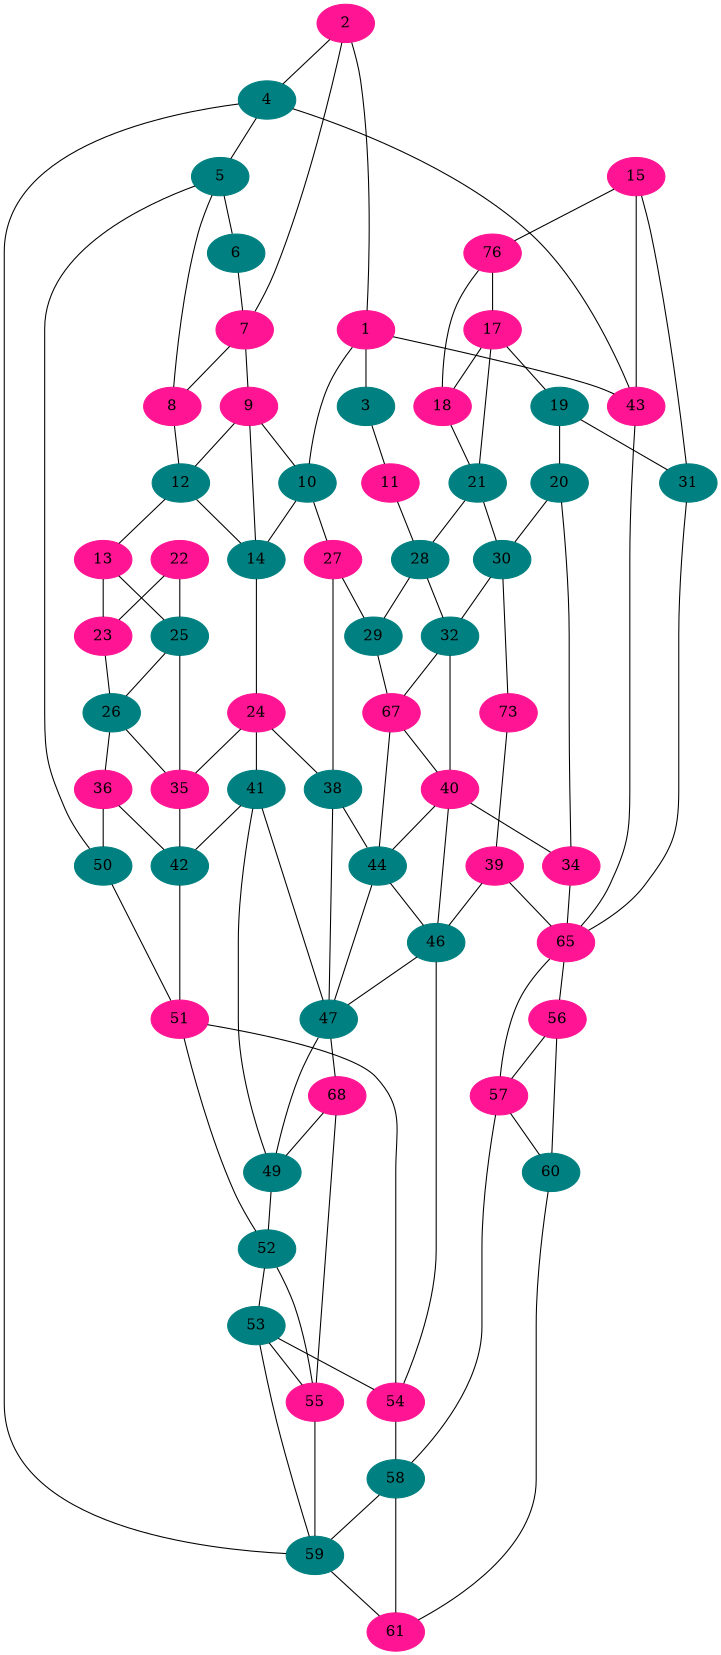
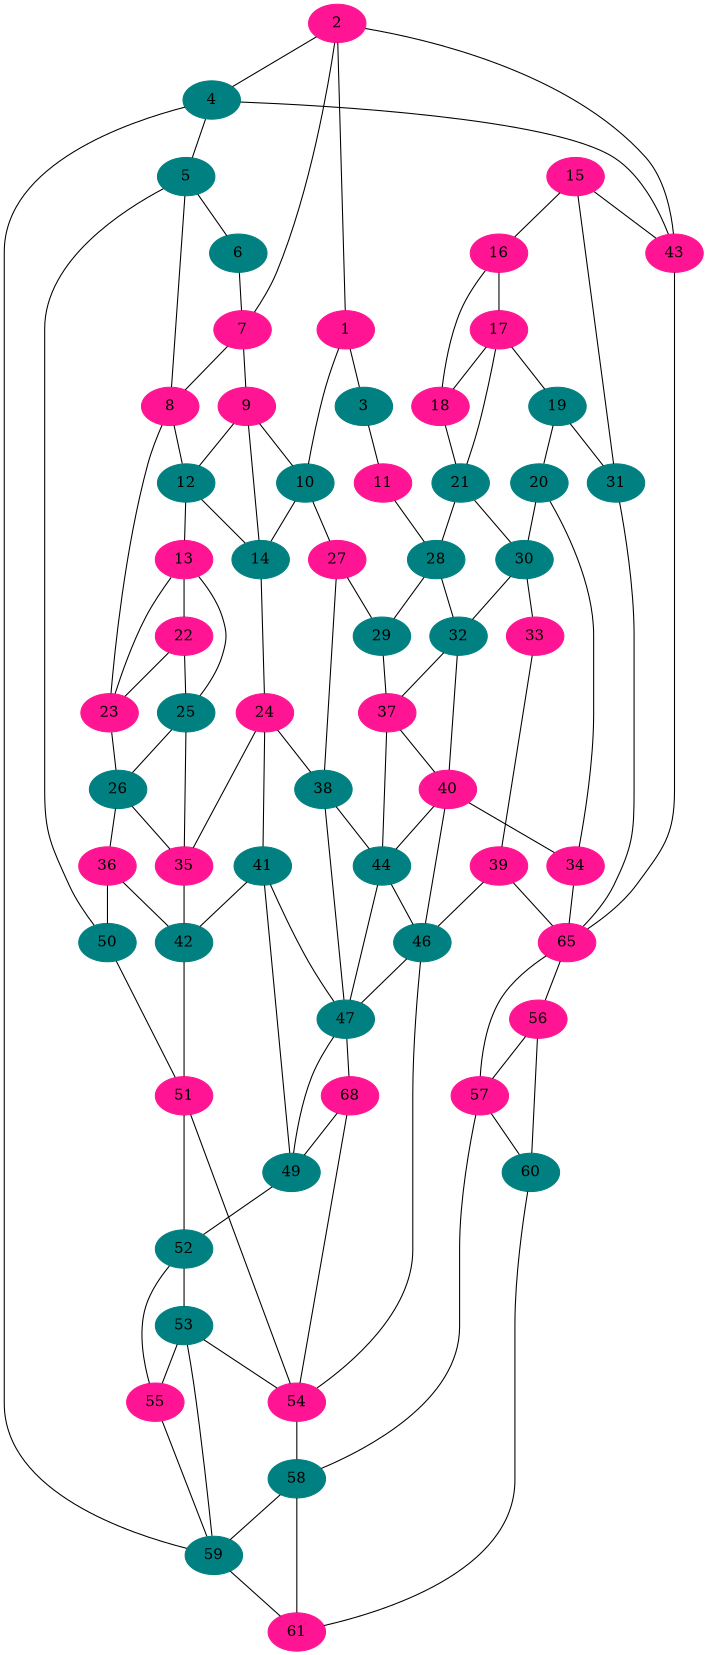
(493, 253) -> (499, 253)
(505, 362) -> (553, 89)
none -> (128, 557)
none -> (184, 598)
(392, 713) -> (387, 713)
(509, 713) -> (535, 636)
(326, 1249) -> (323, 1249)
